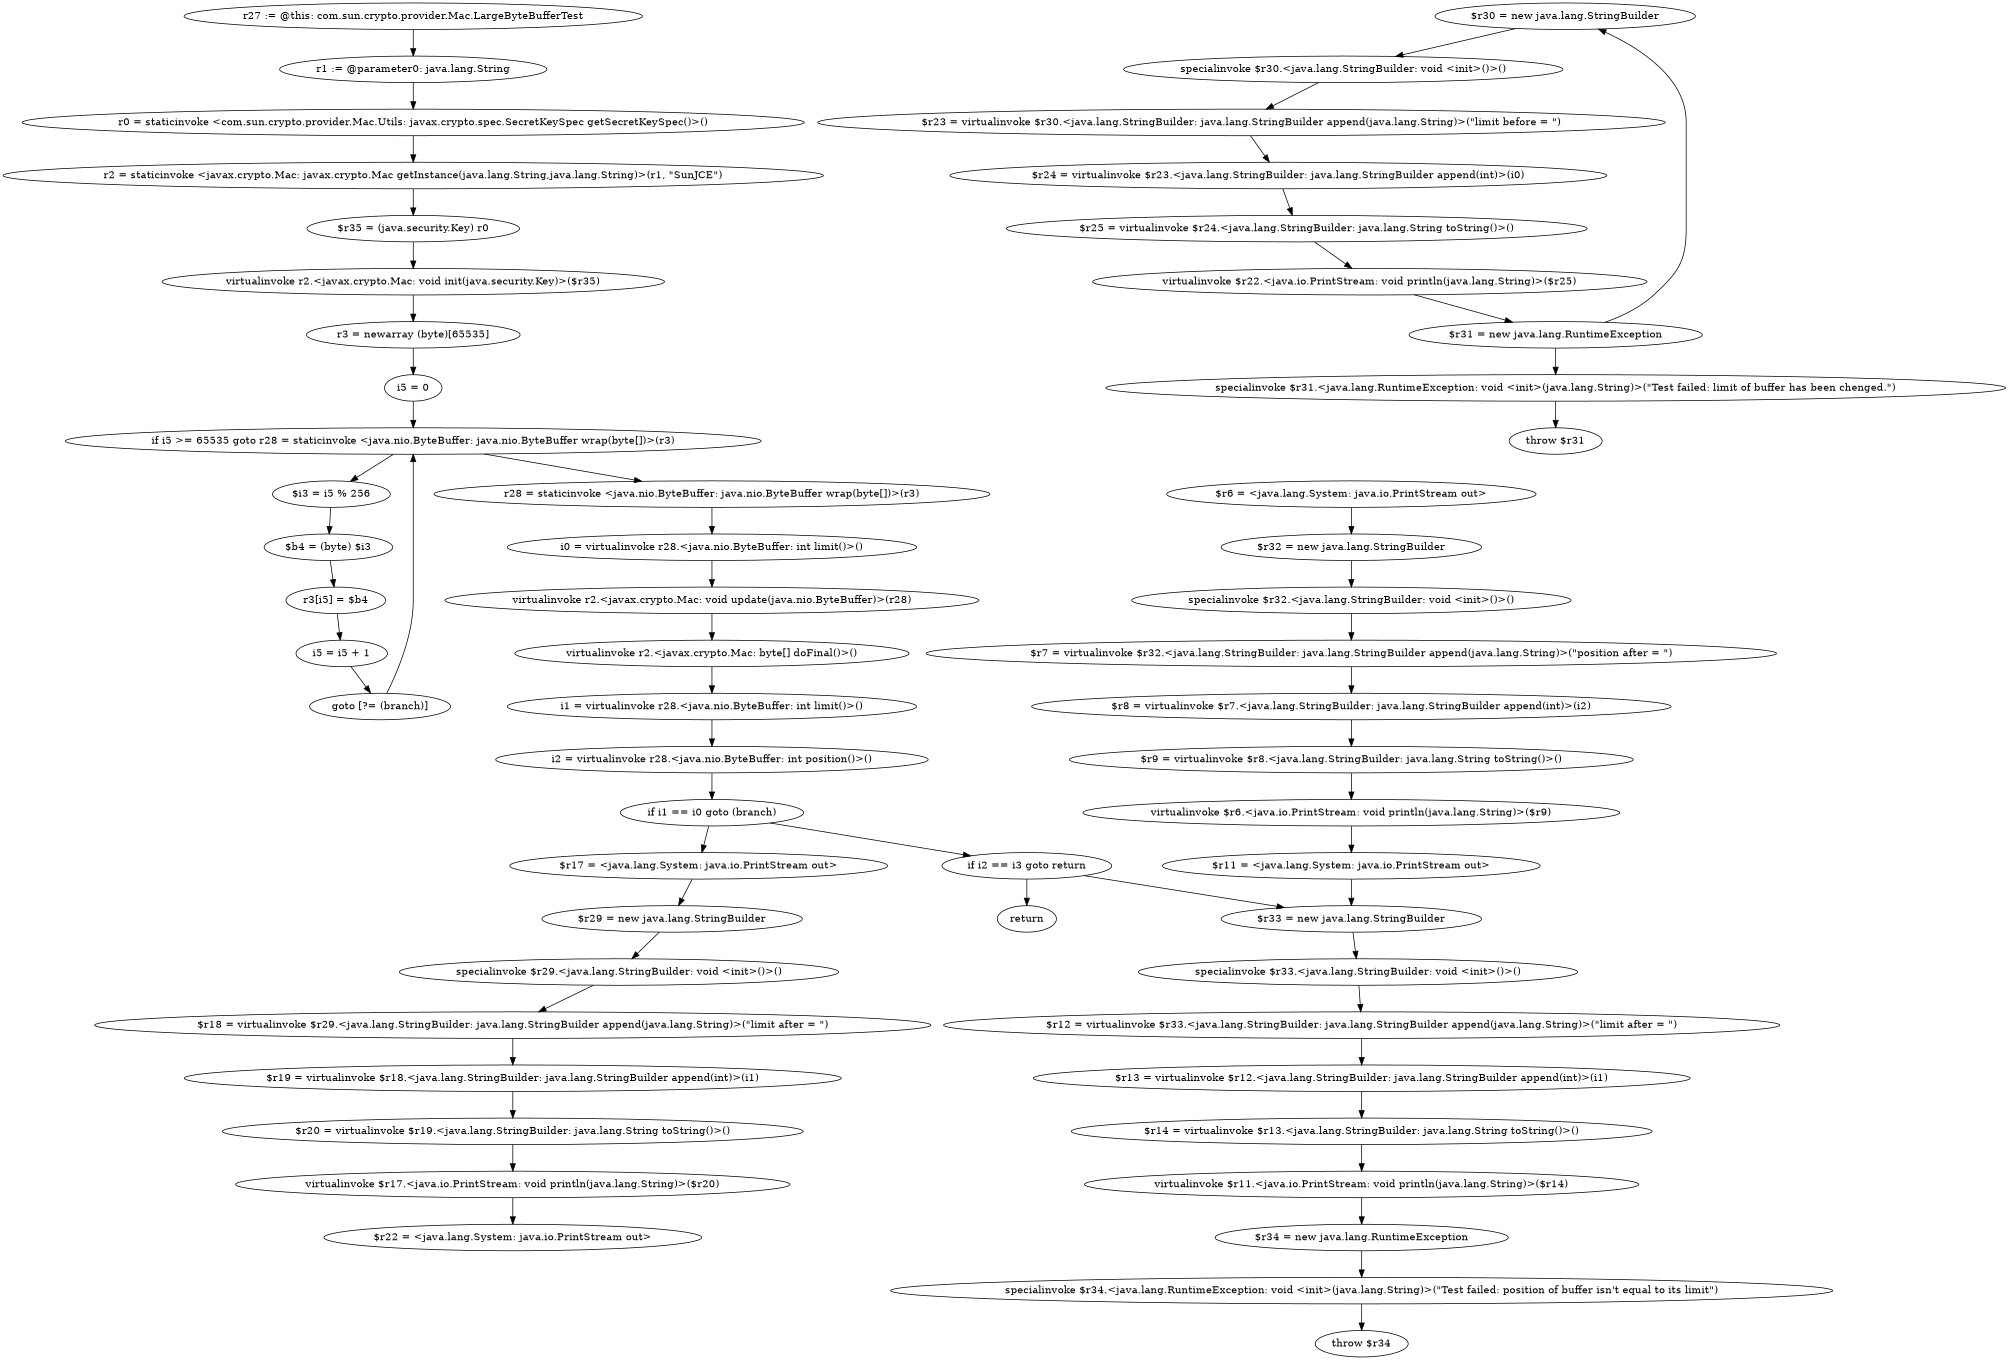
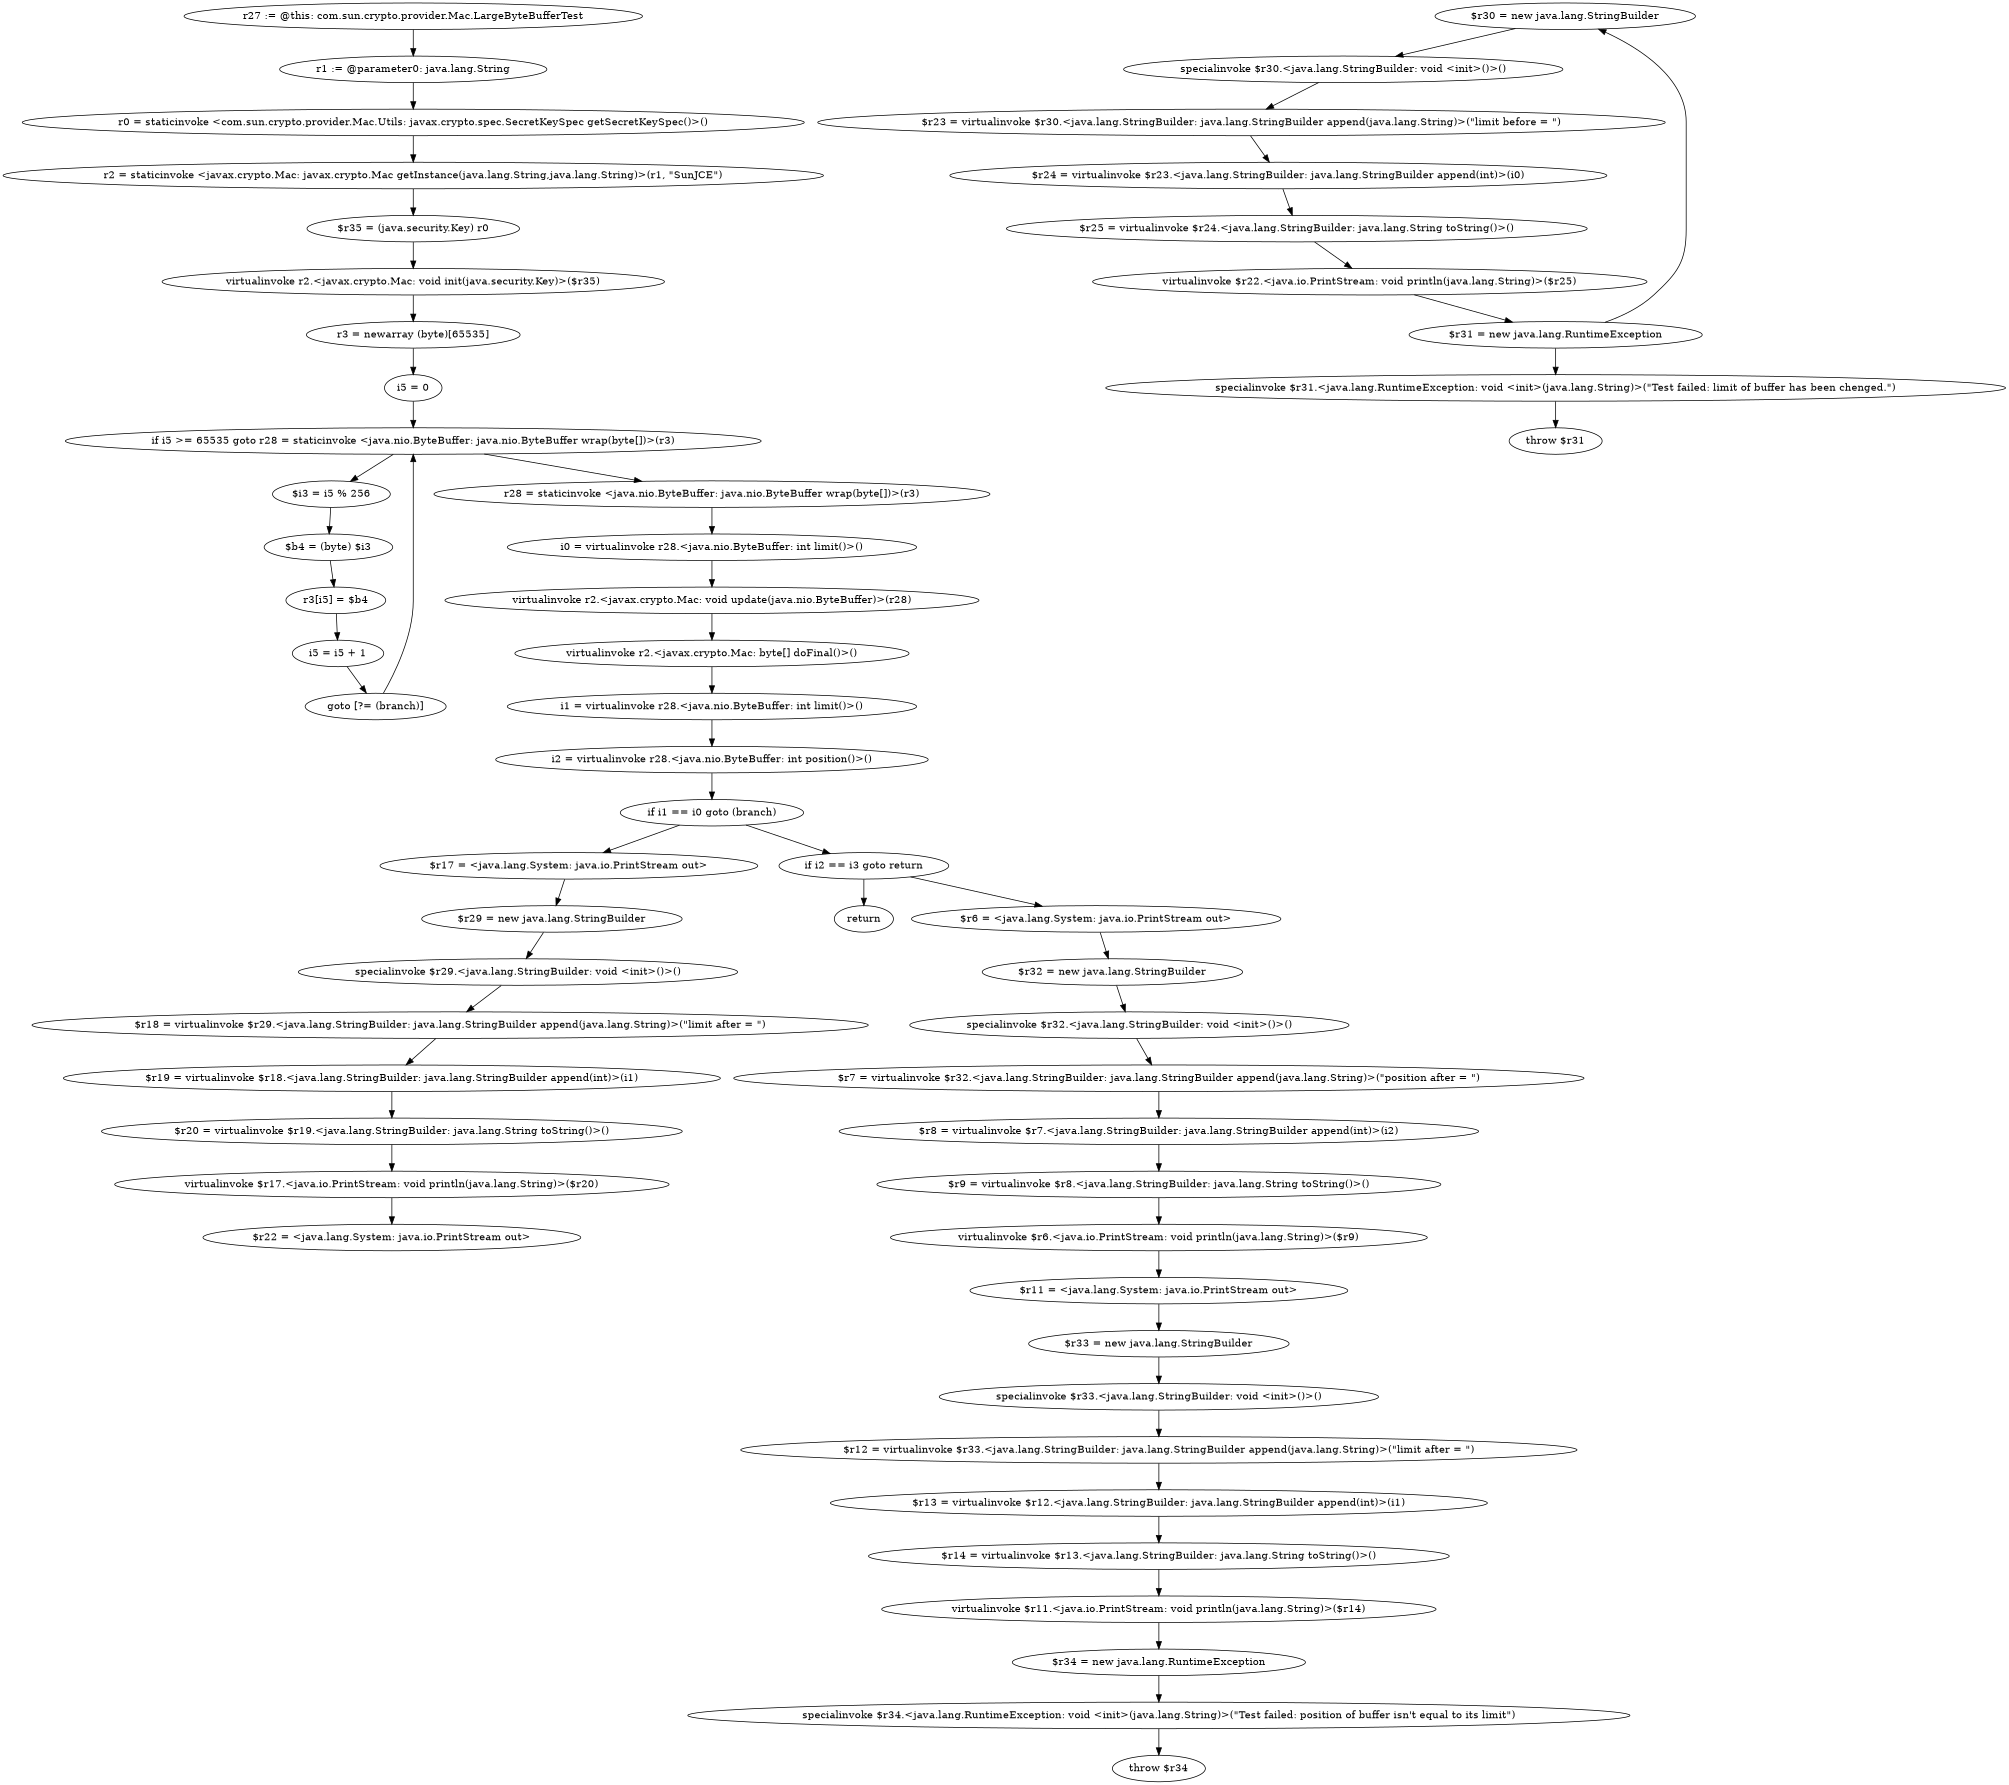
(1181, 891) -> (973, 891)
